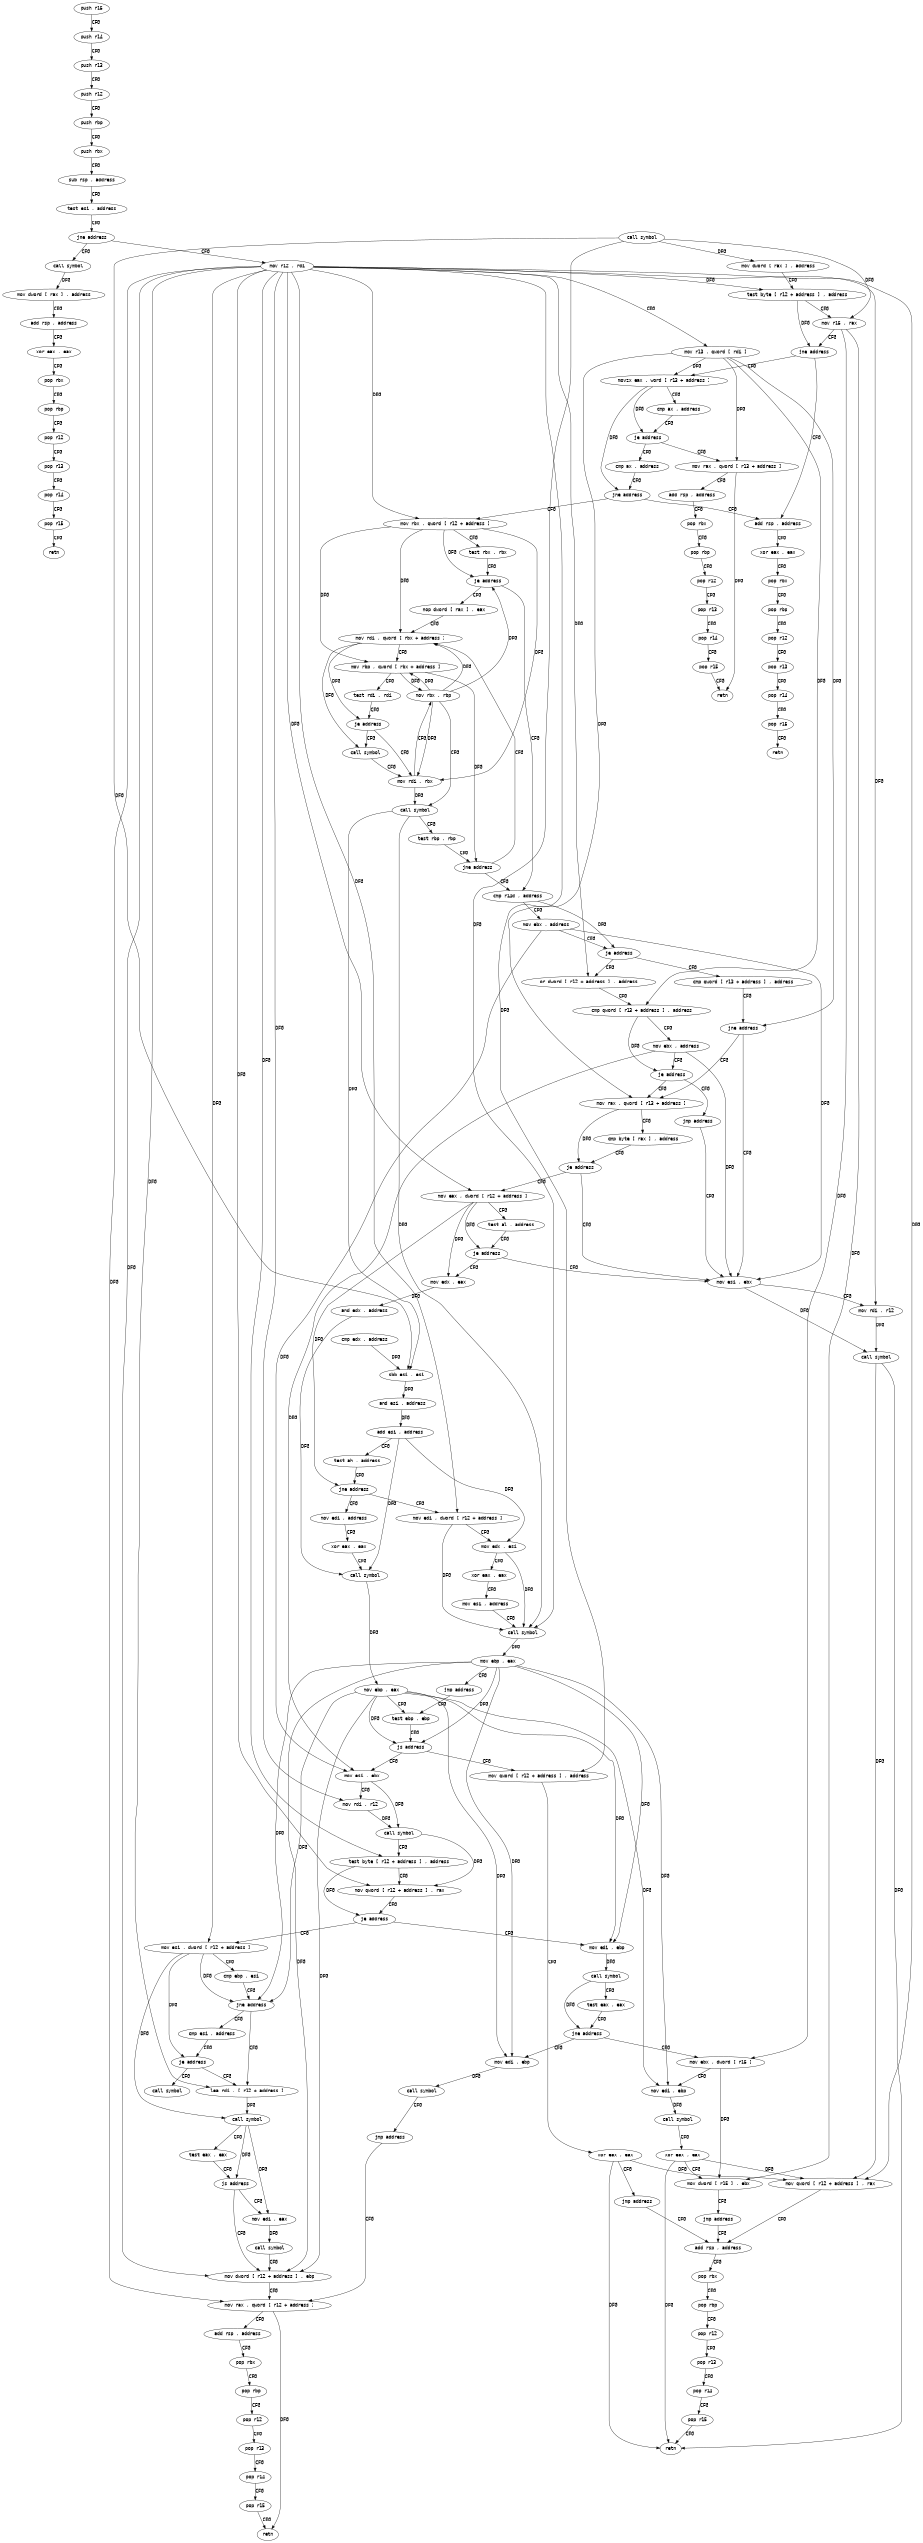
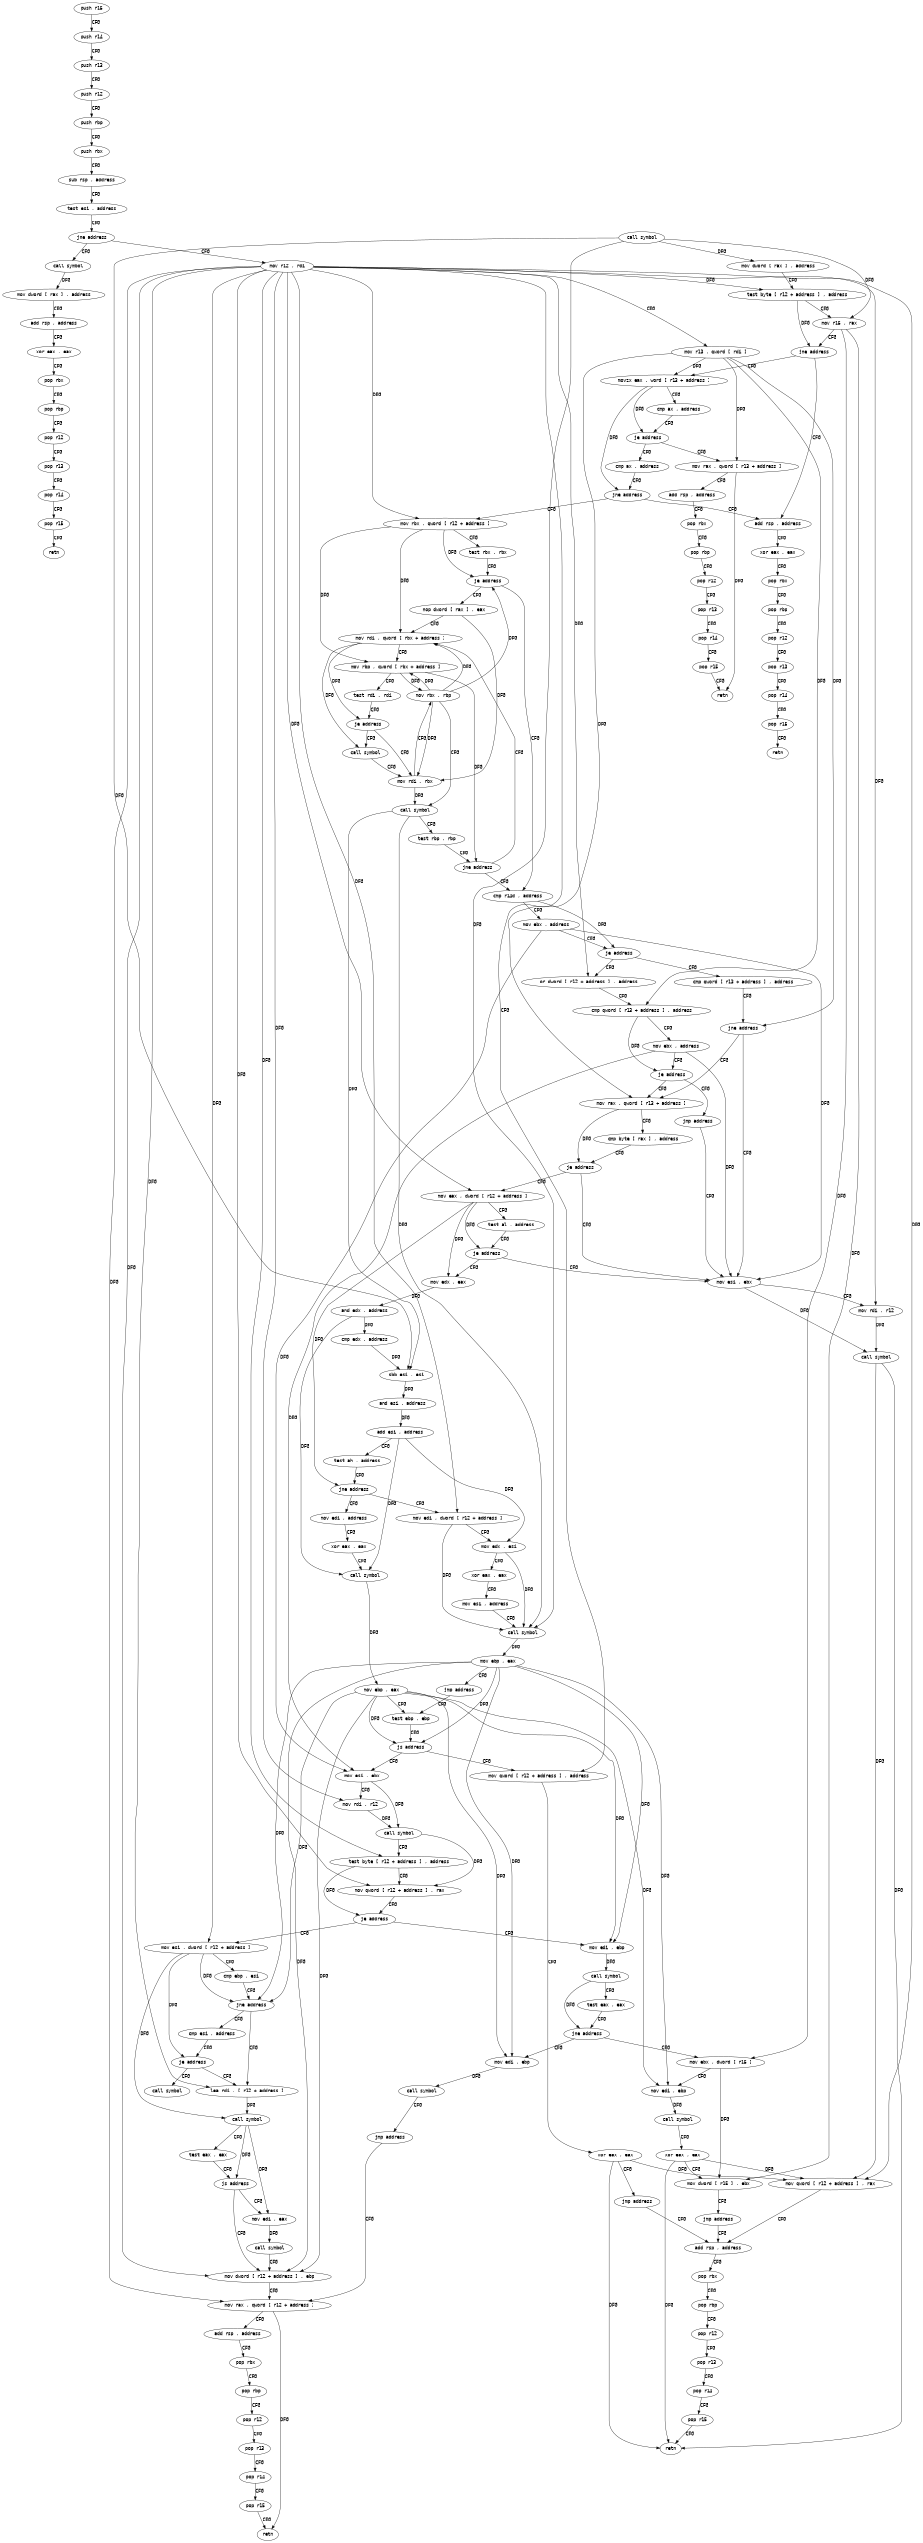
(534, 659) -> (497, 708)
(505, 1011) -> (505, 1011)
none -> (365, 1324)
